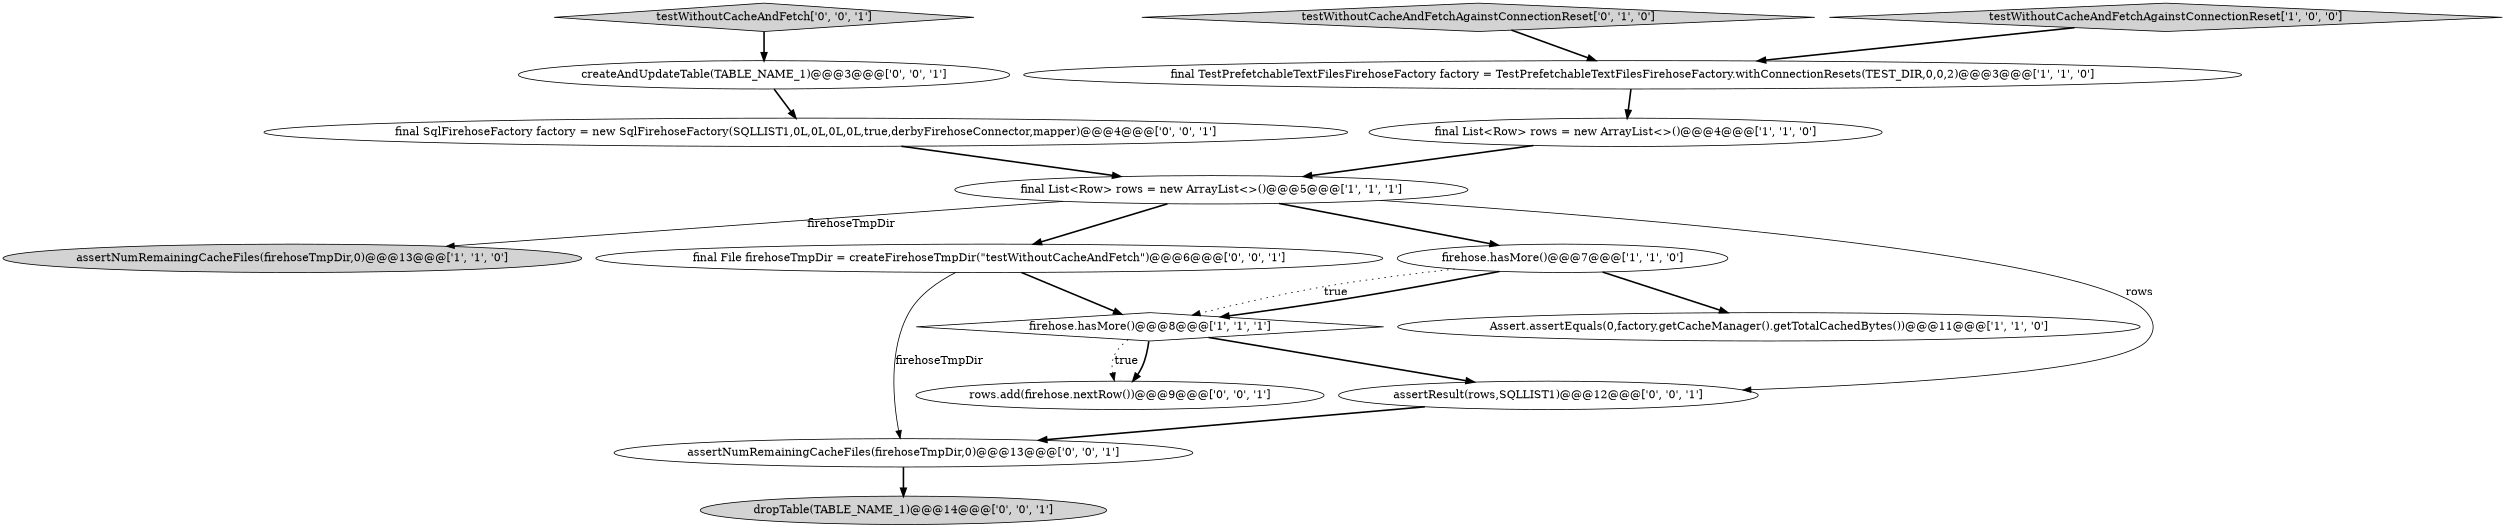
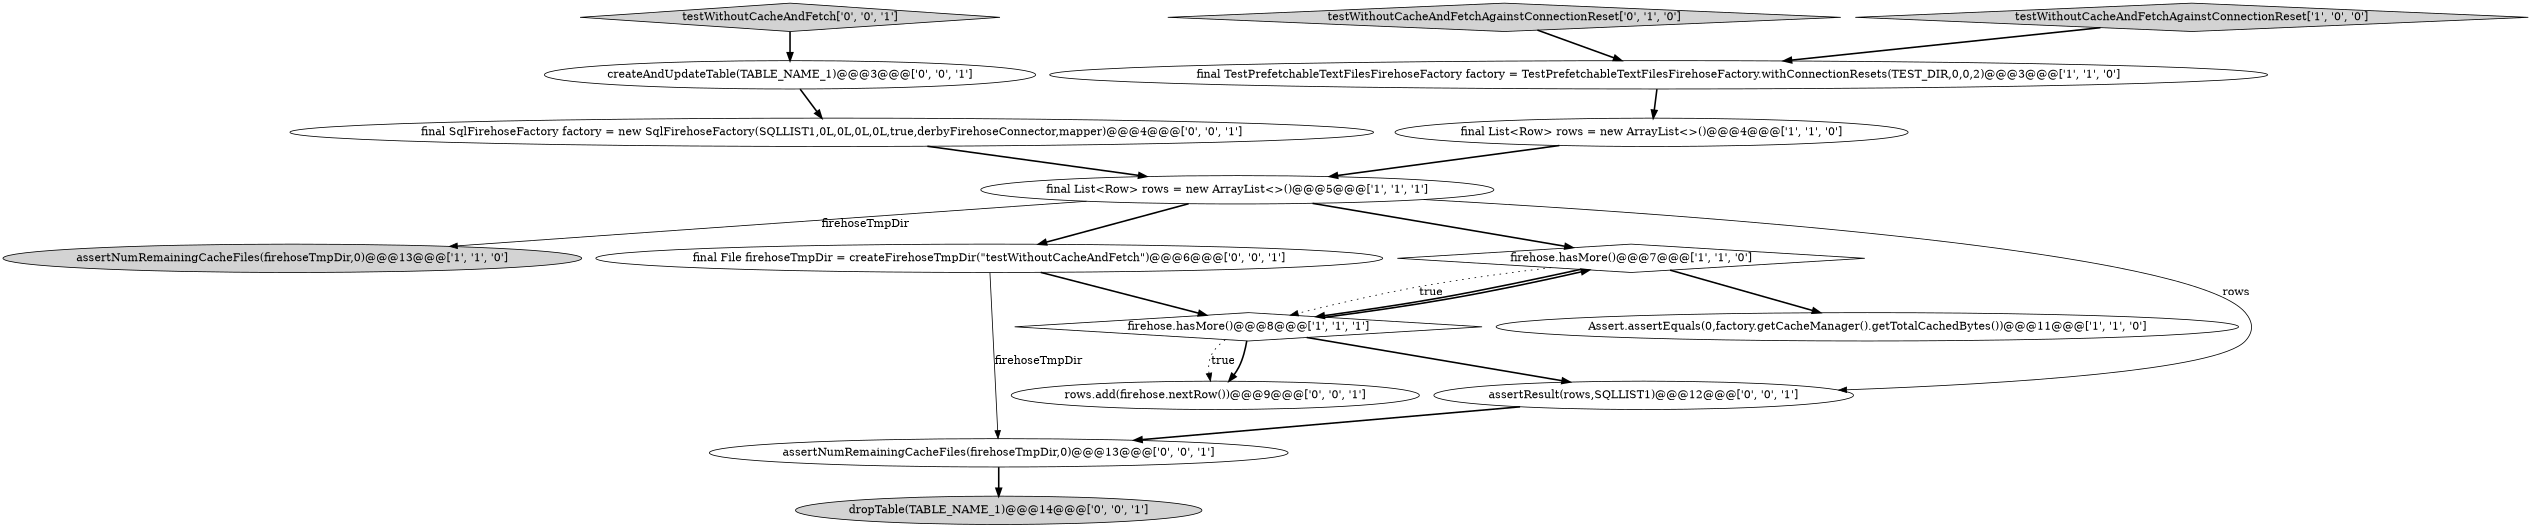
(1563, 258) -> (1631, 258)
none -> (1454, 298)
